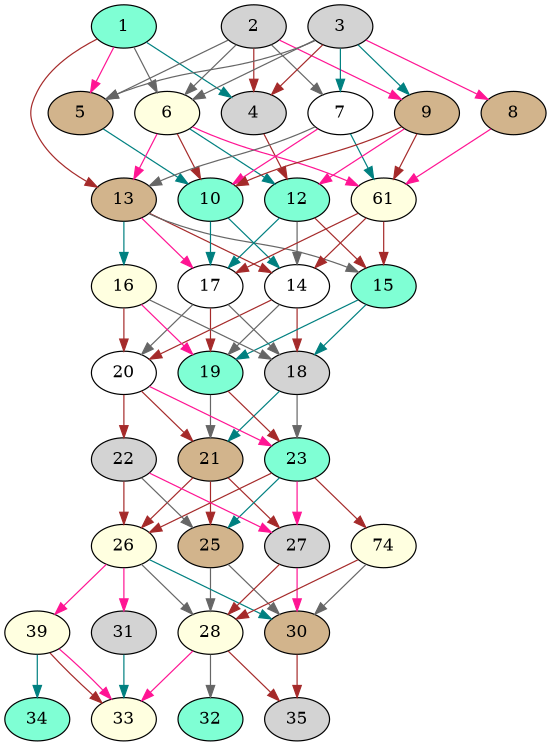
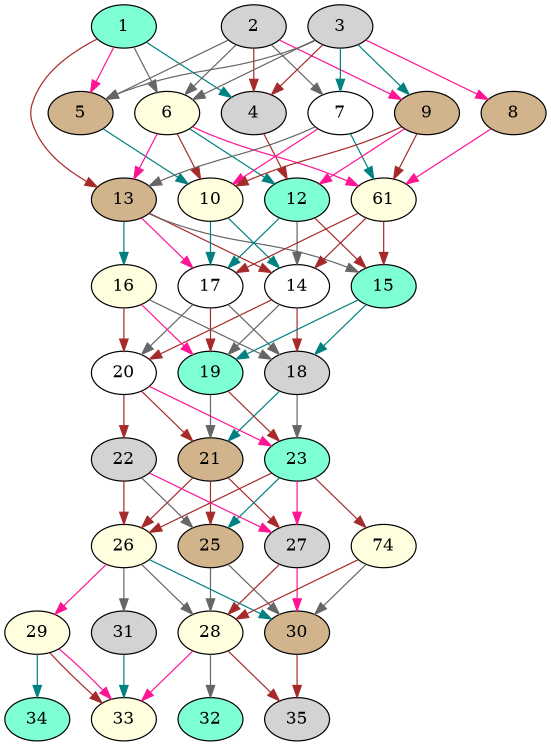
(210, 200) -> (210, 200)
(124, 583) -> (124, 583)
(37, 633) -> (37, 633)
